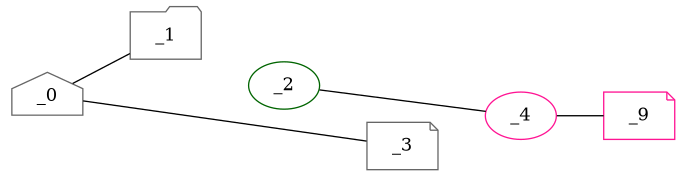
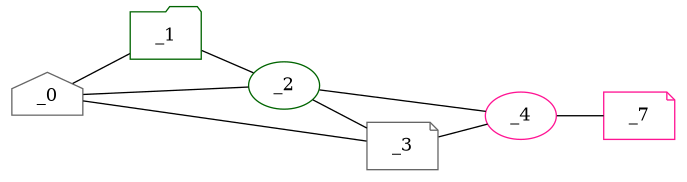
(166, 36) -> (166, 36)
none -> (228, 62)
none -> (166, 91)
none -> (340, 114)
(639, 116) -> (639, 116)
none -> (463, 131)
